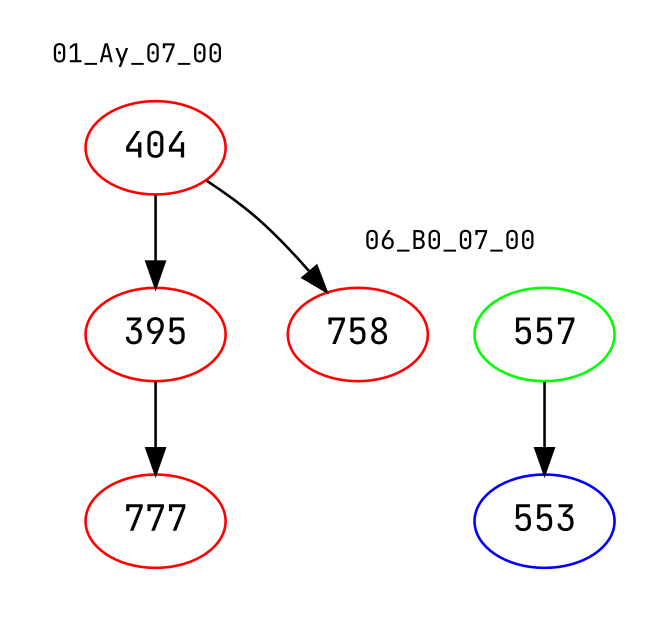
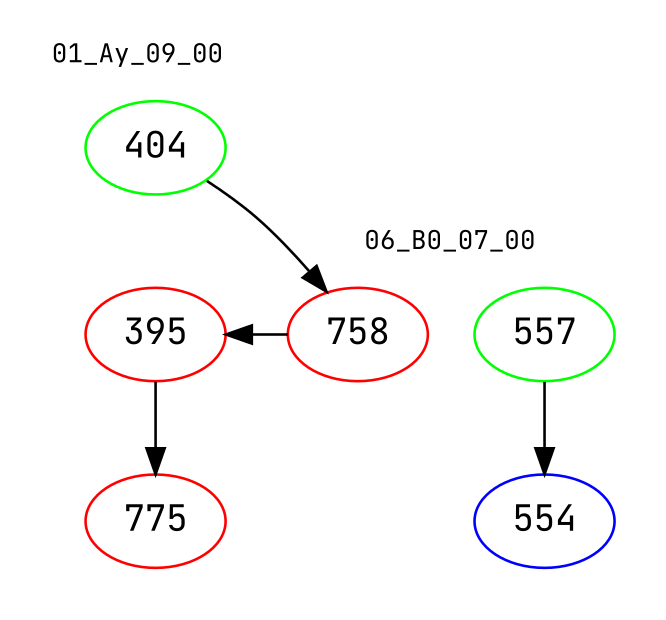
(139, 56) -> (139, 56)
(156, 148) -> (156, 148)
(156, 228) -> (270, 335)
(156, 521) -> (156, 521)
(545, 521) -> (545, 521)
